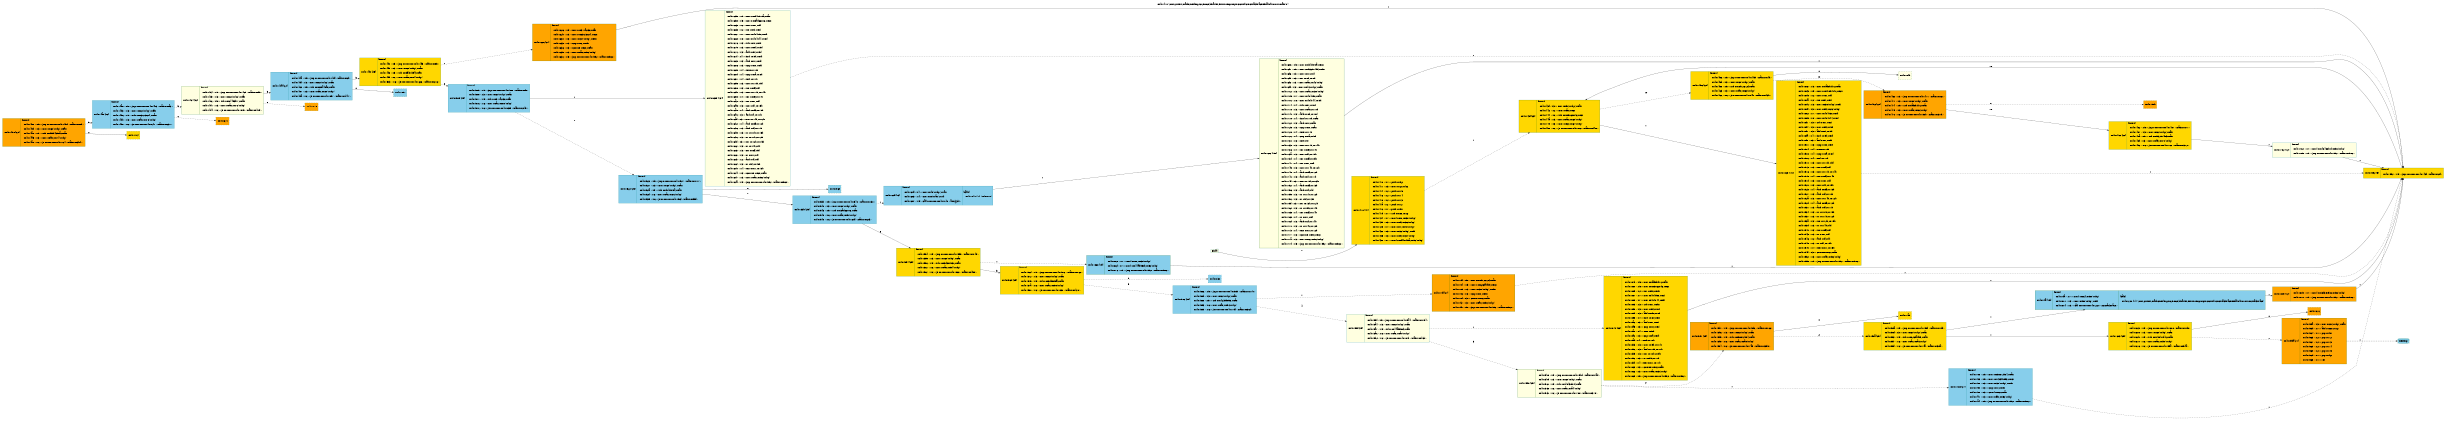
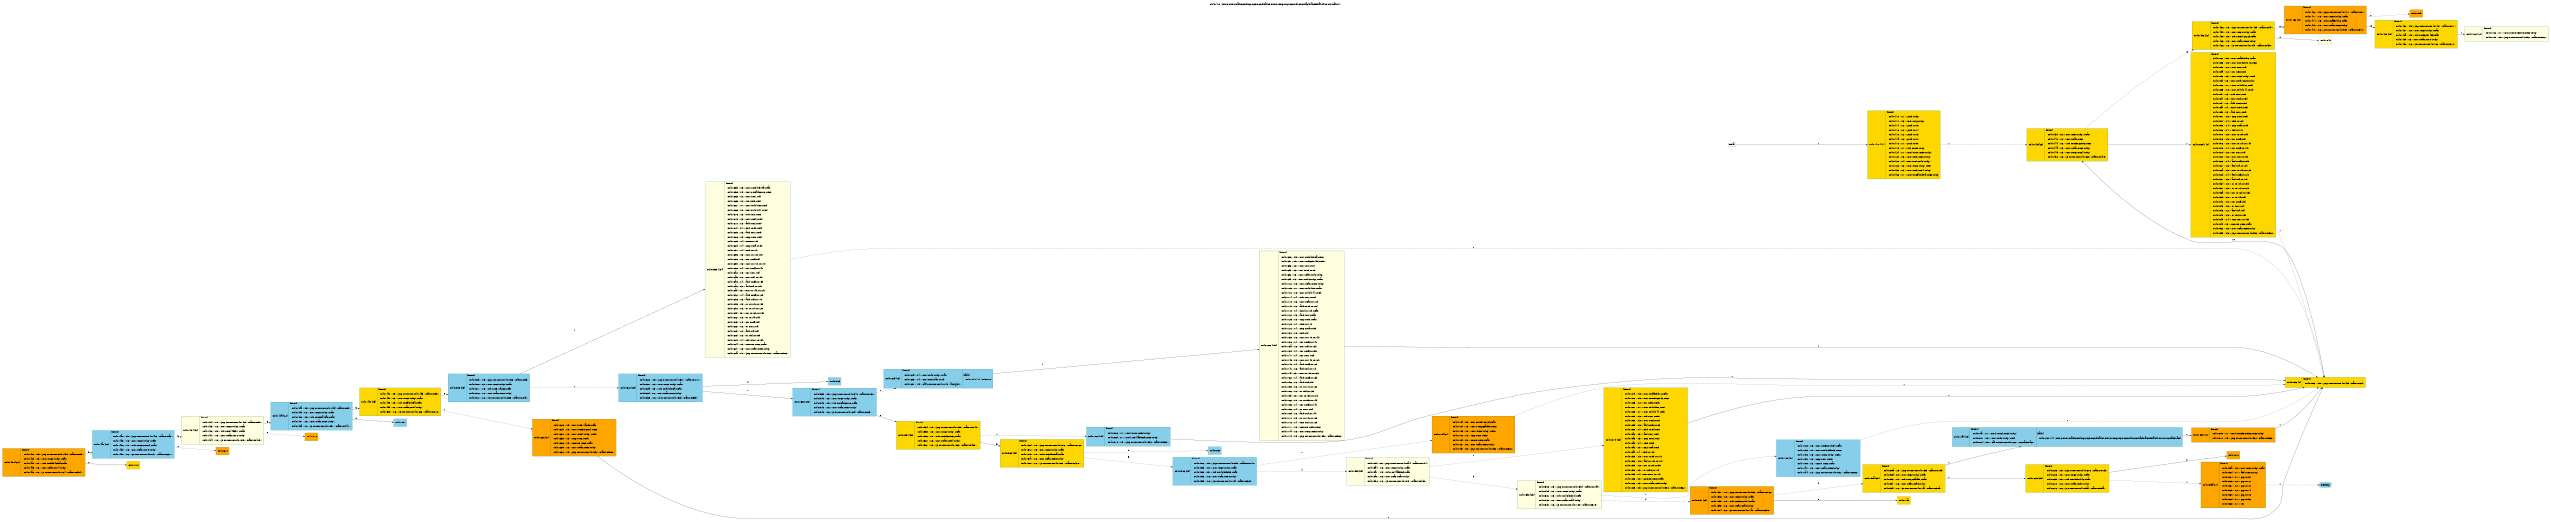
(2363, 162) -> none
